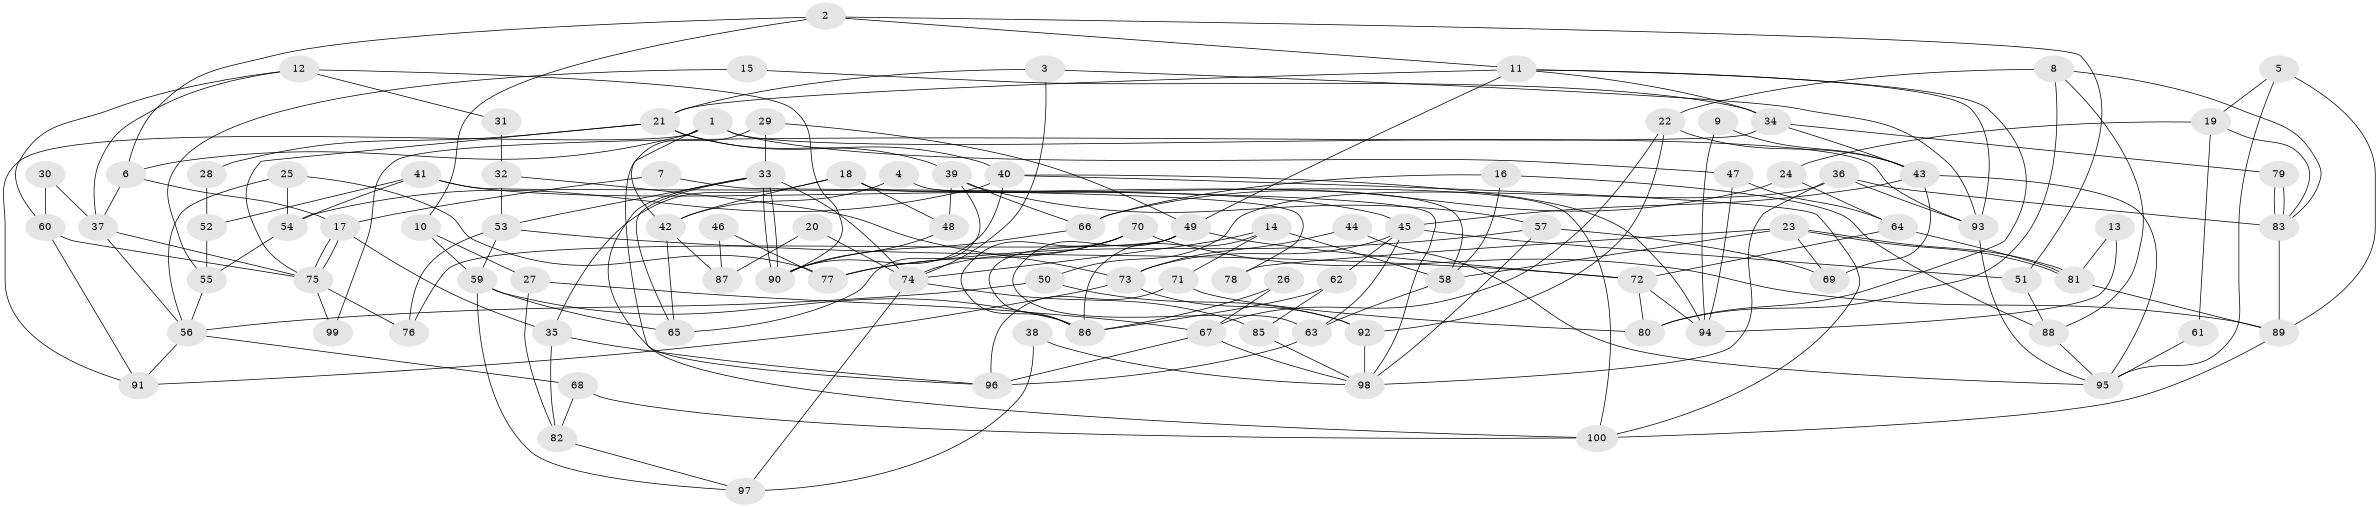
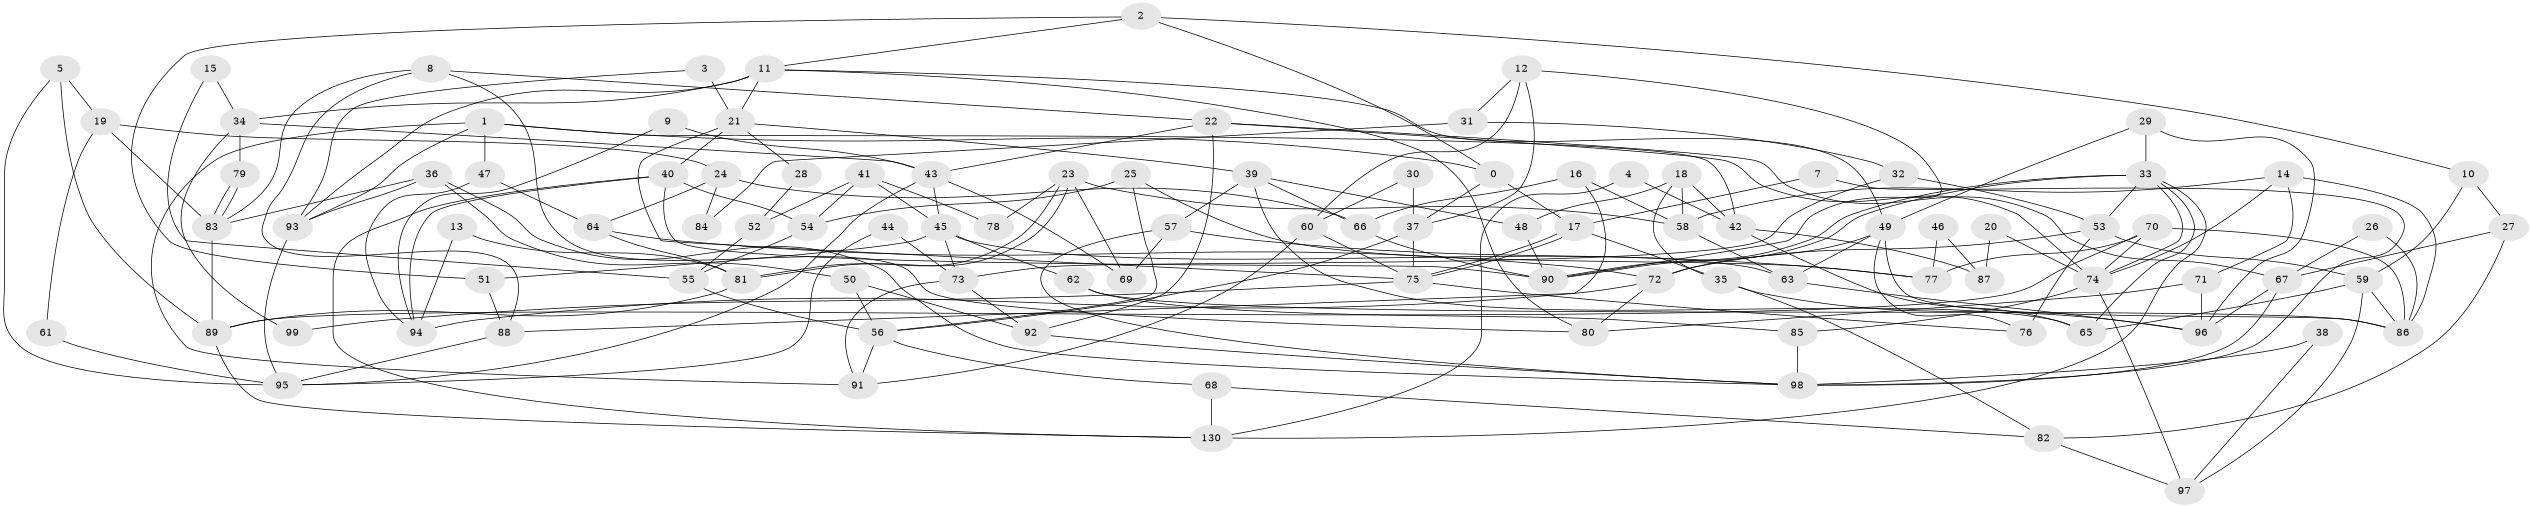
(126, 175) -> (1494, 175)
(1018, 213) -> (1738, 166)
none -> (702, 227)
(1597, 439) -> (1212, 439)
